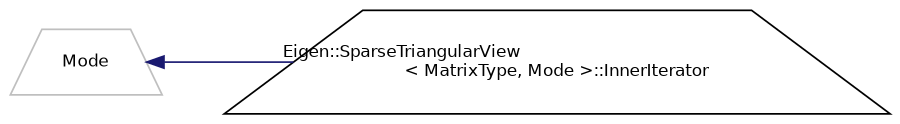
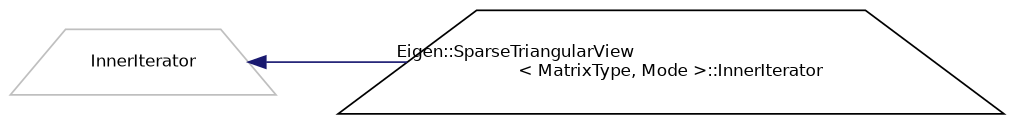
(86, 62) -> (143, 62)
